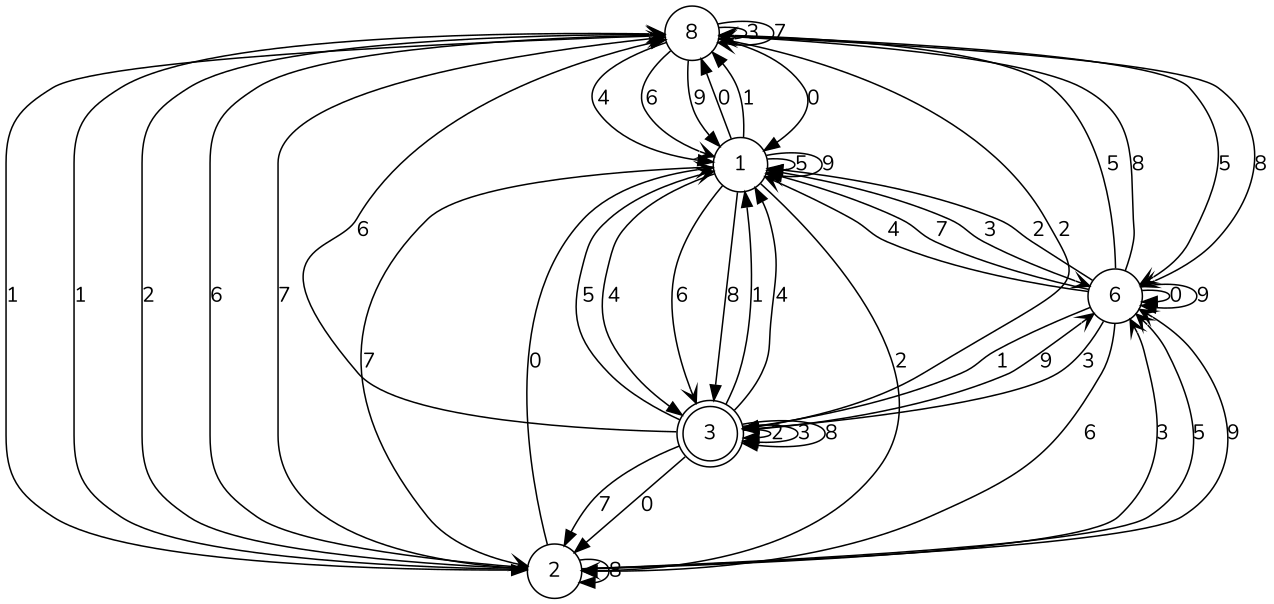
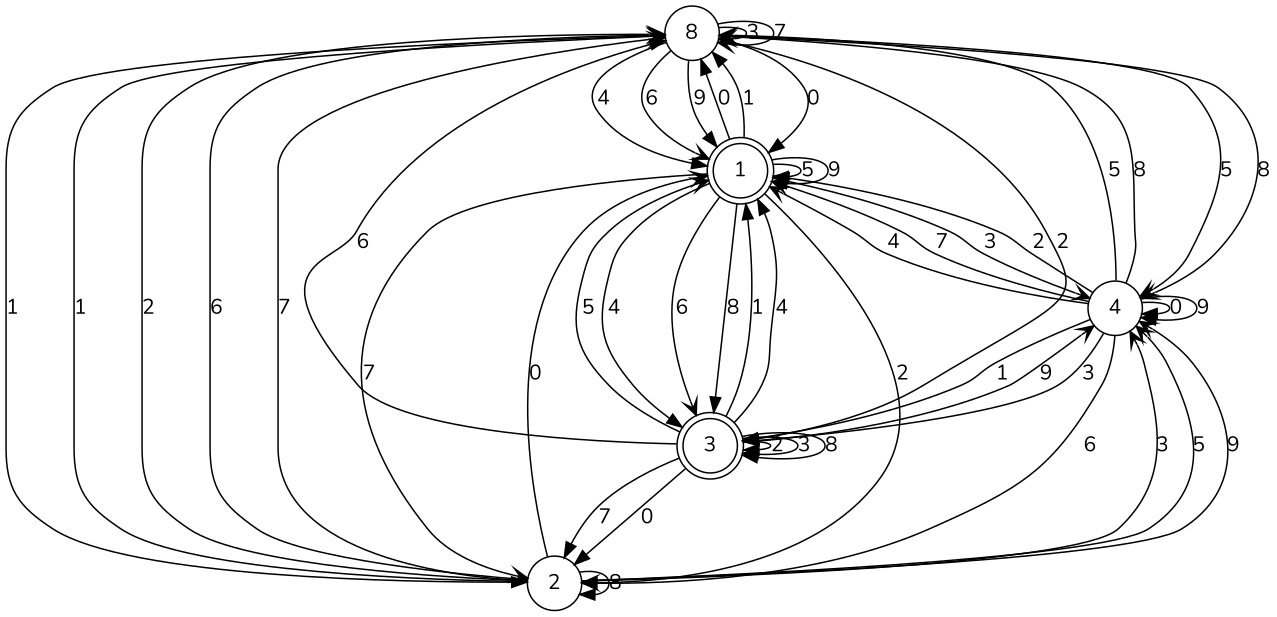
(740, 165) -> (740, 171)
(1115, 296) -> (1115, 308)
